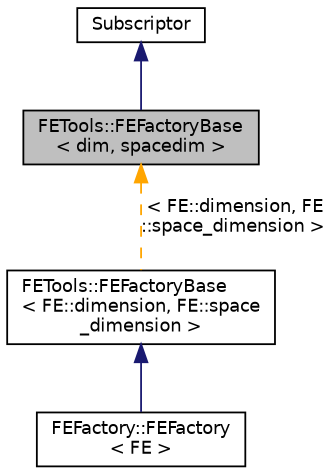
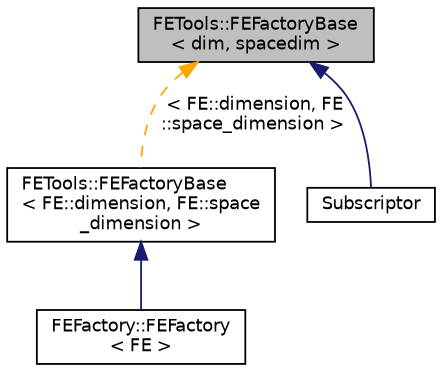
(141, 85) -> (360, 125)
